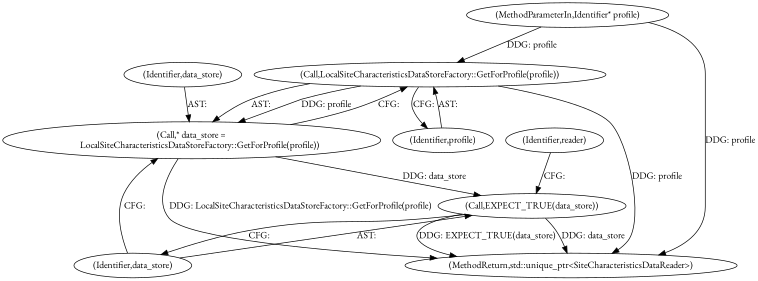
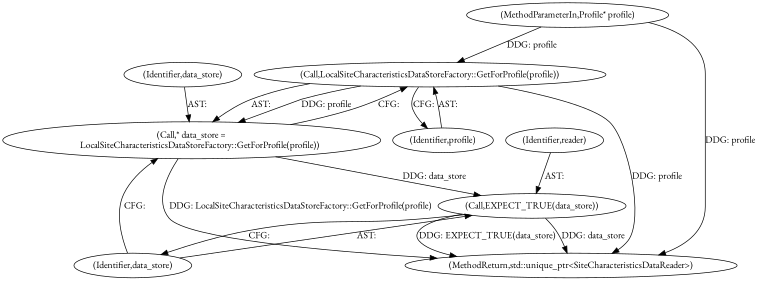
(568, 15) -> (568, 15)
(556, 176) -> (556, 176)
